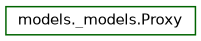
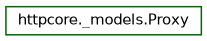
(101, 21) -> (104, 21)
